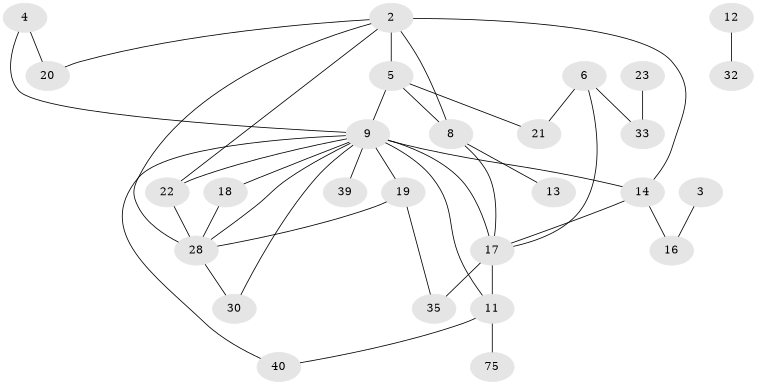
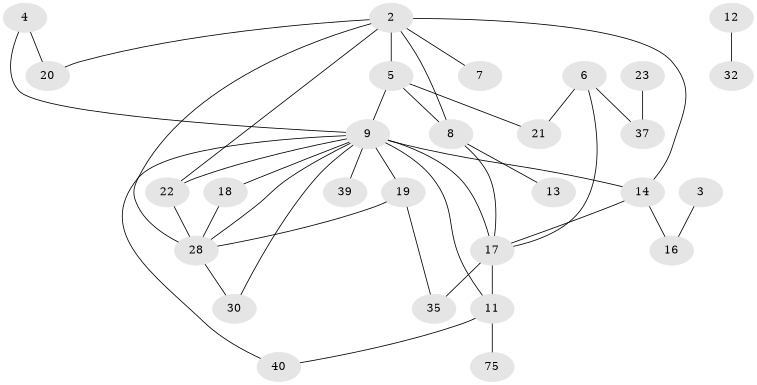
none -> (480, 76)
(643, 134) -> (643, 134)
